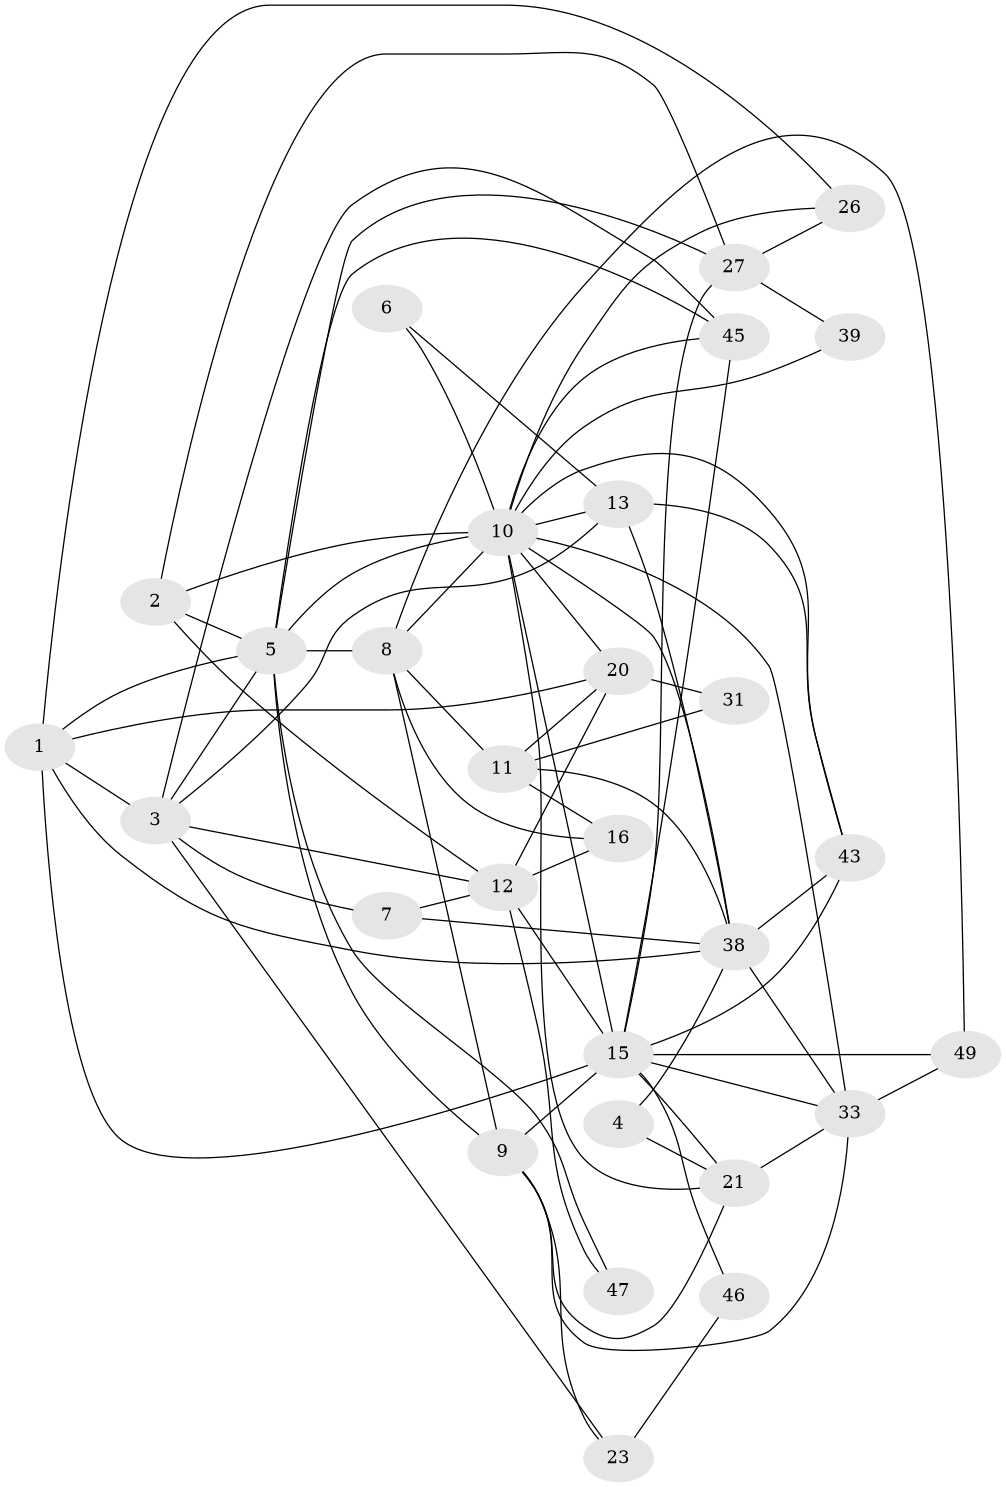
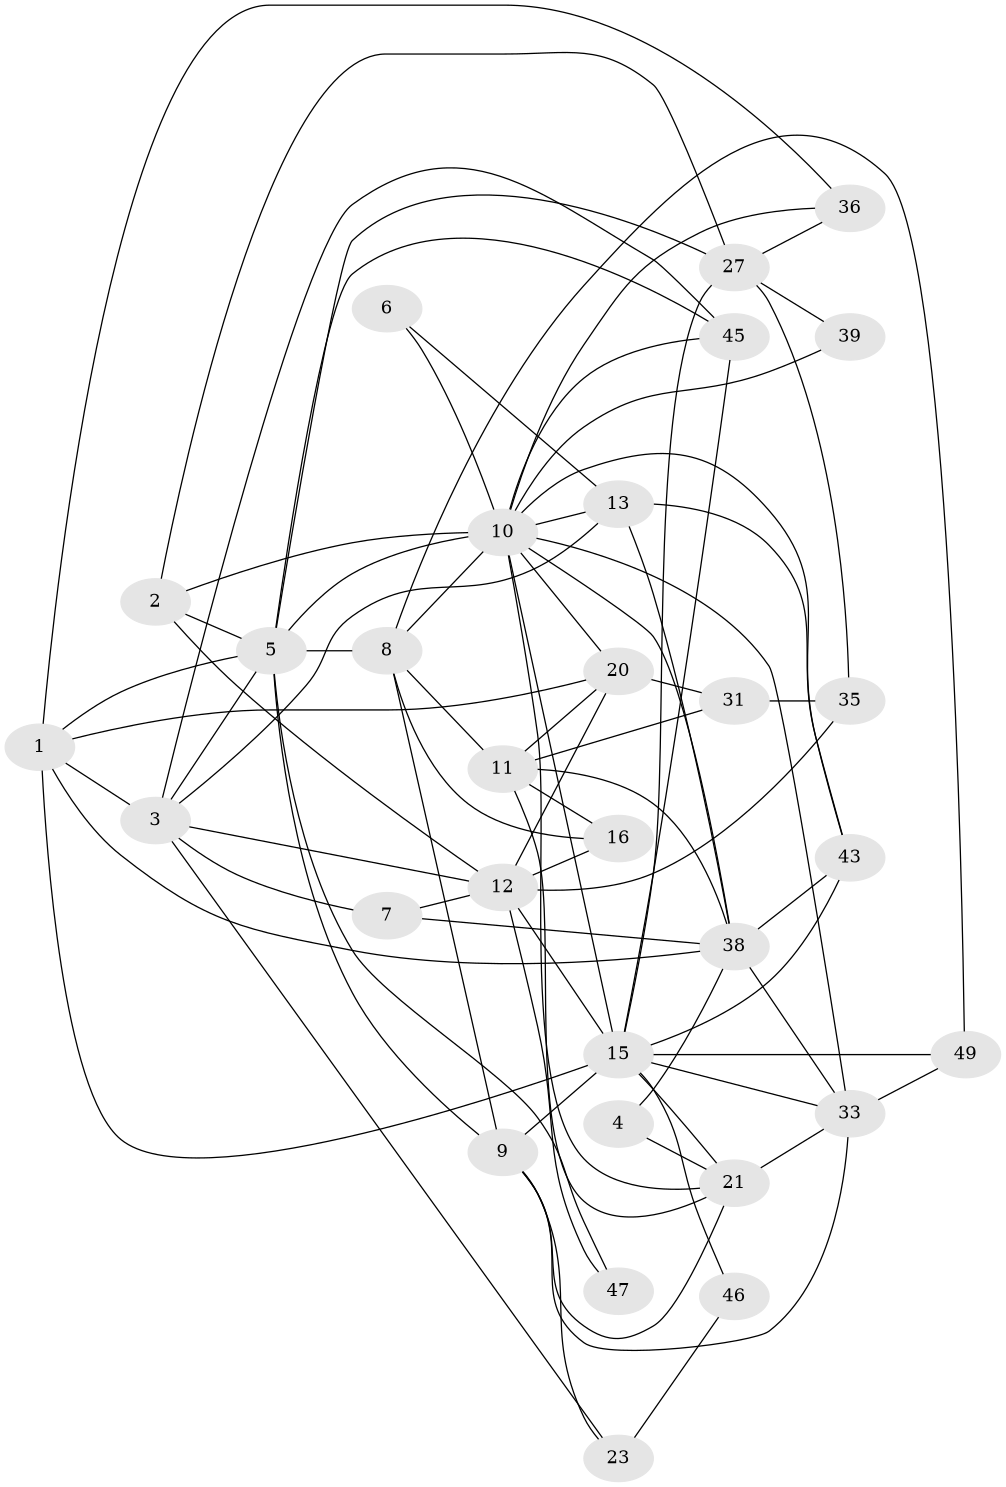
(850, 208) -> (850, 208)
none -> (850, 701)
none -> (547, 1062)
